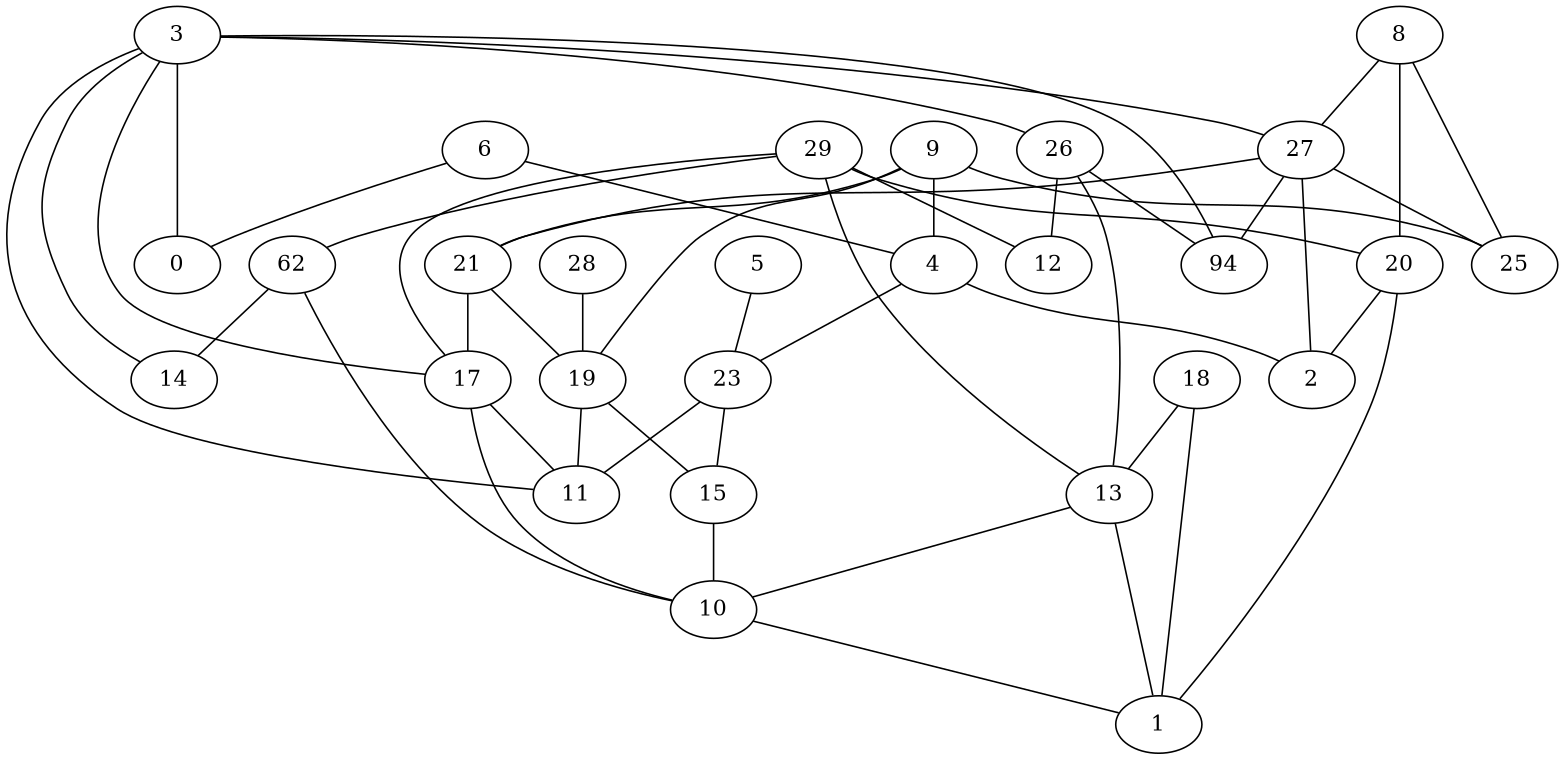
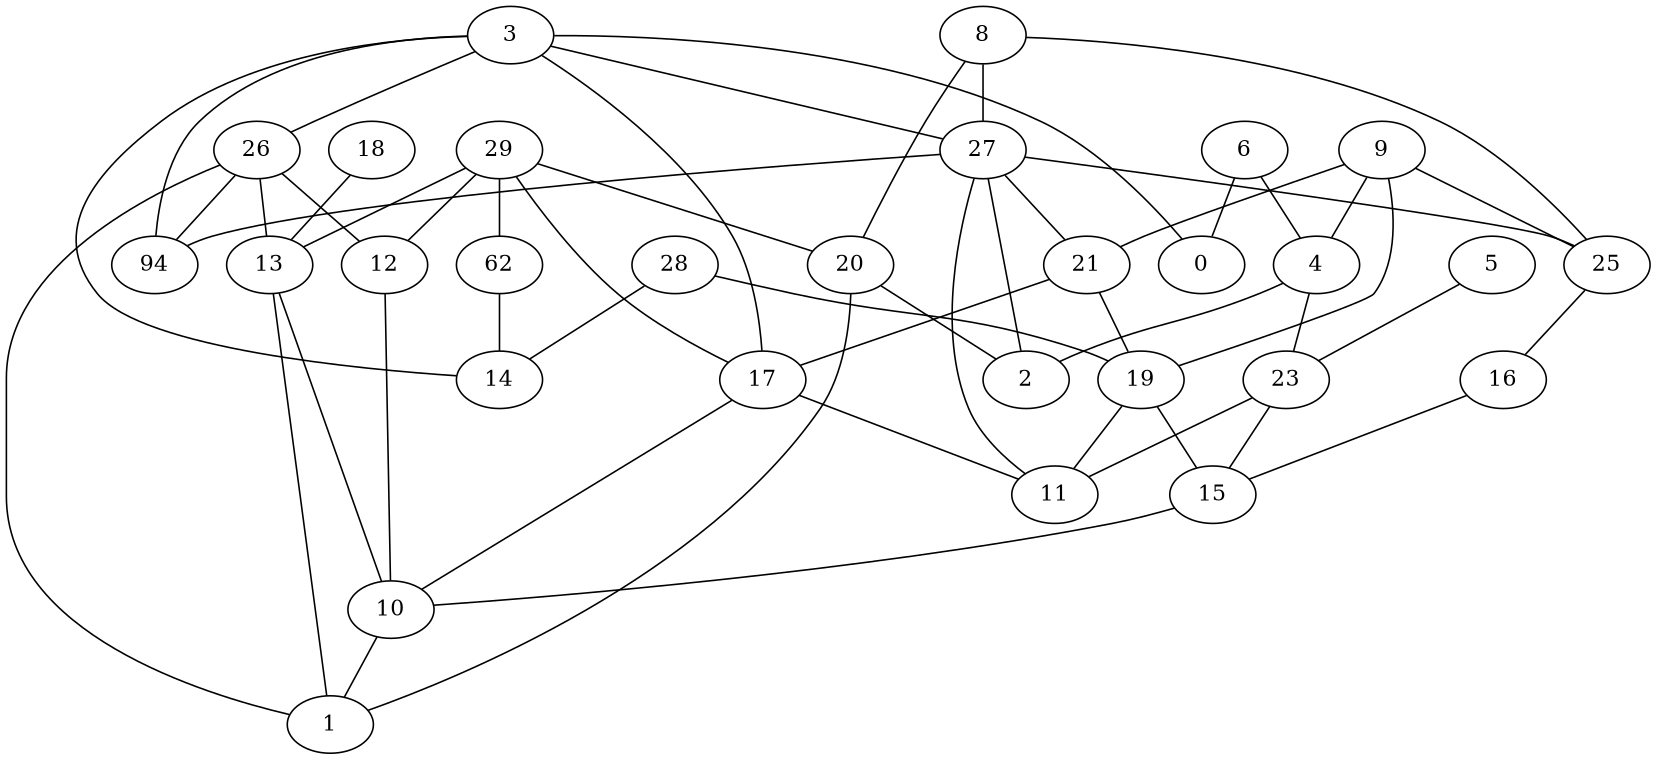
none -> (587, 322)
none -> (1503, 380)
(104, 399) -> (954, 345)
(448, 497) -> (388, 437)
(1178, 552) -> (6, 469)
